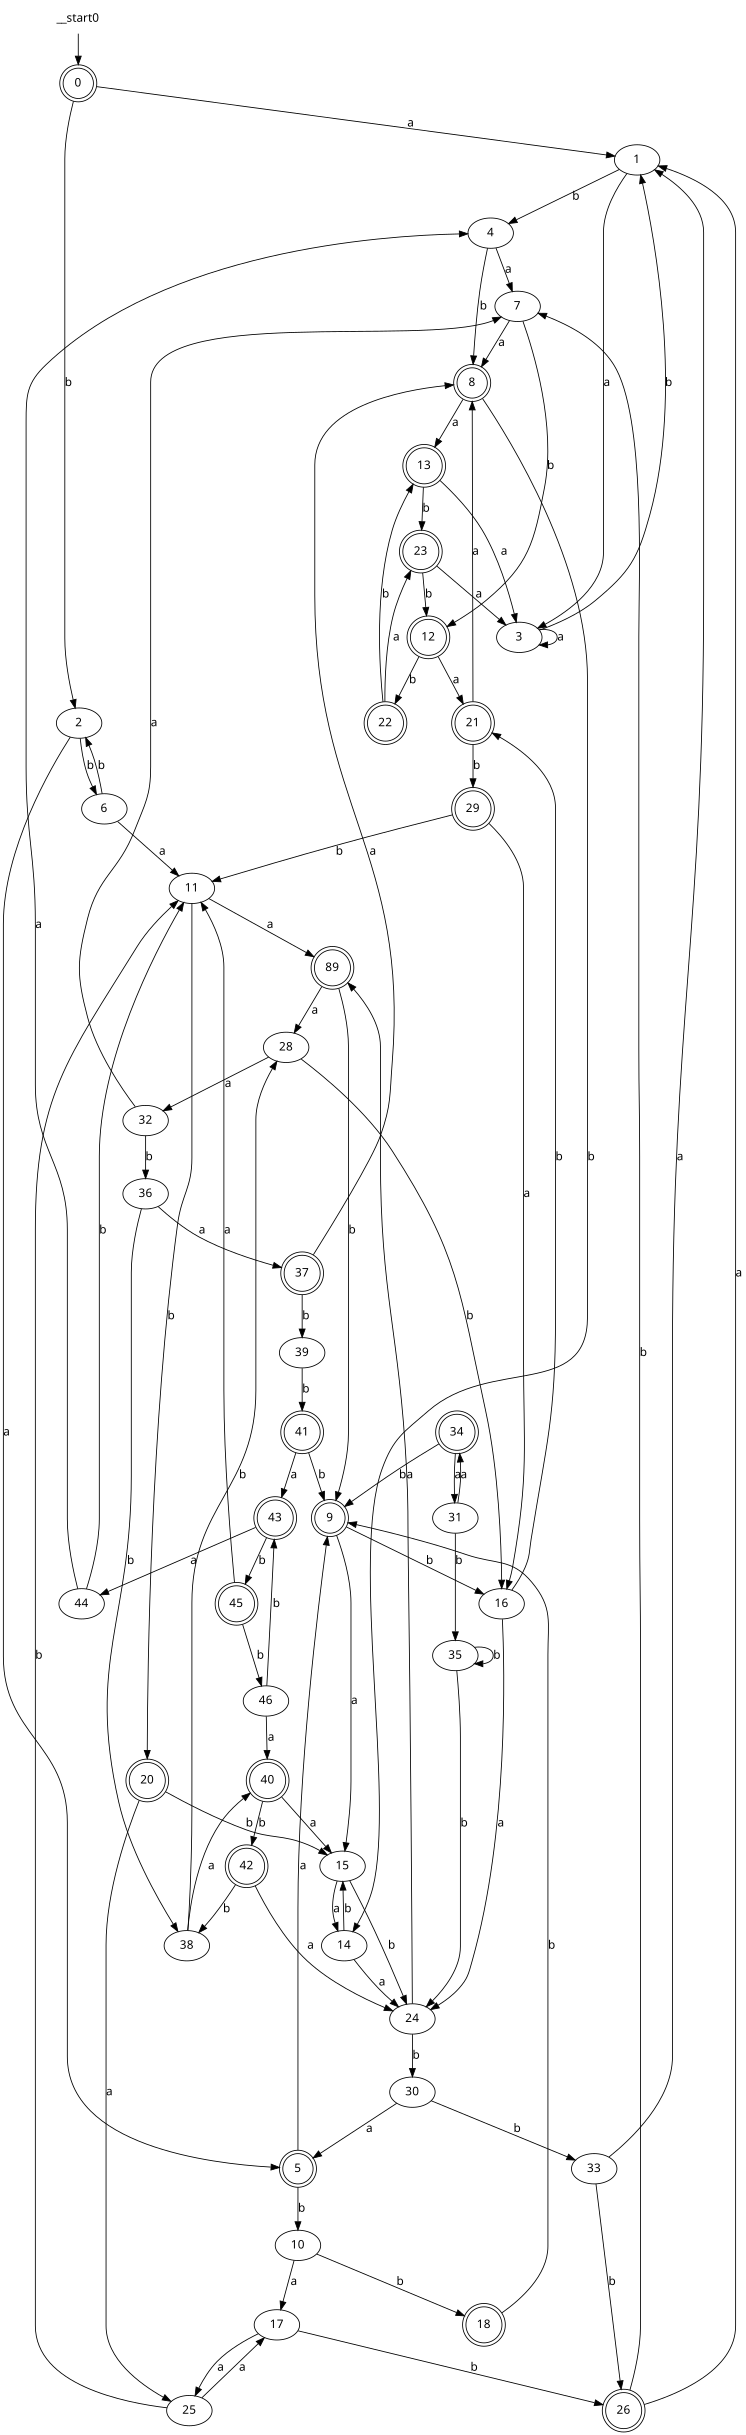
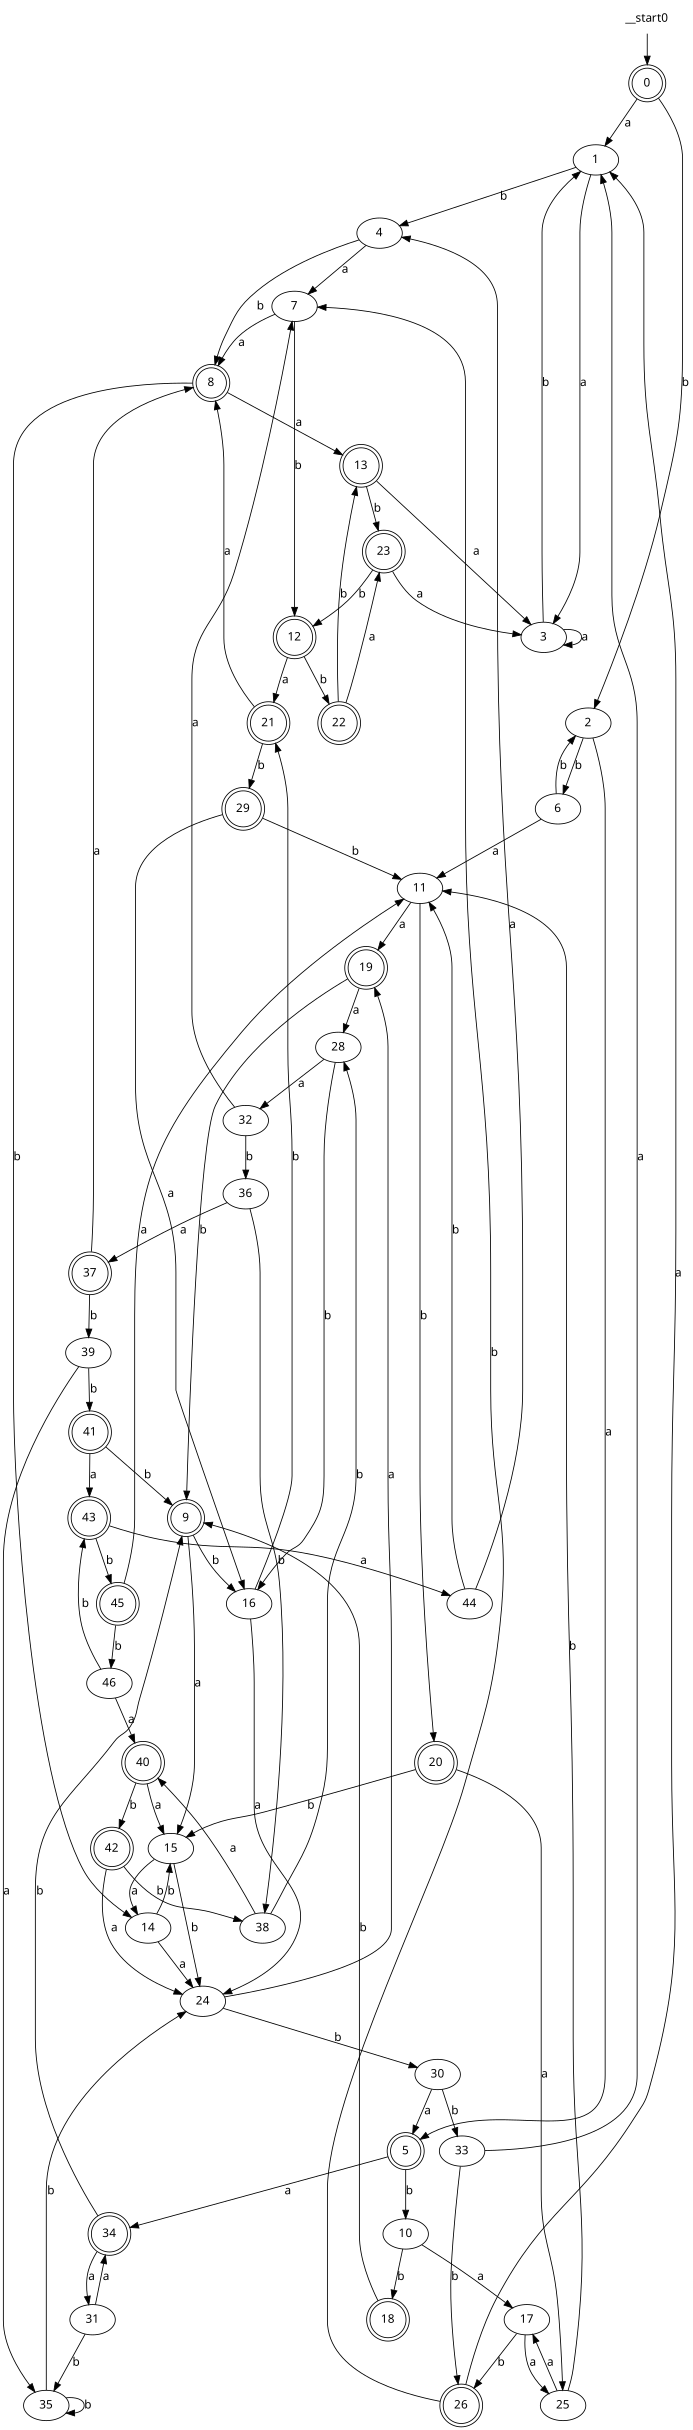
(332, 968) -> (366, 968)
(299, 1847) -> (263, 2191)
none -> (3, 1870)
